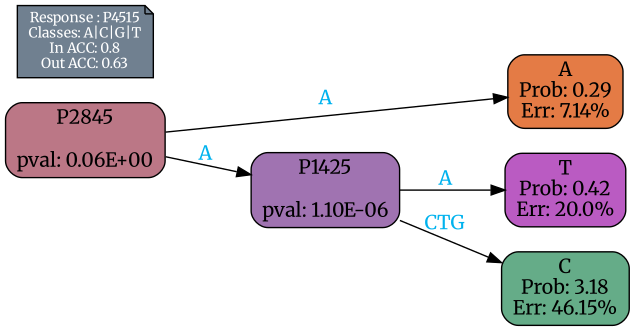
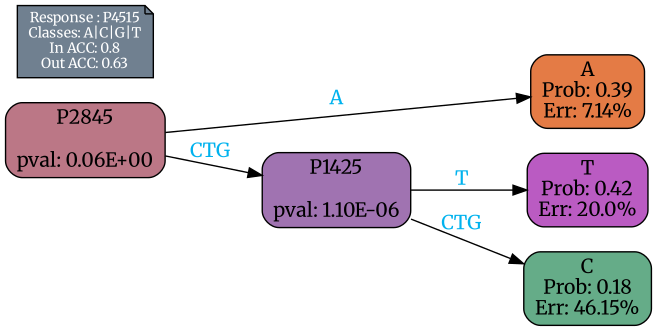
(565, 92) -> (588, 92)
(205, 155) -> (211, 152)
(445, 180) -> (462, 180)
(565, 289) -> (588, 289)
